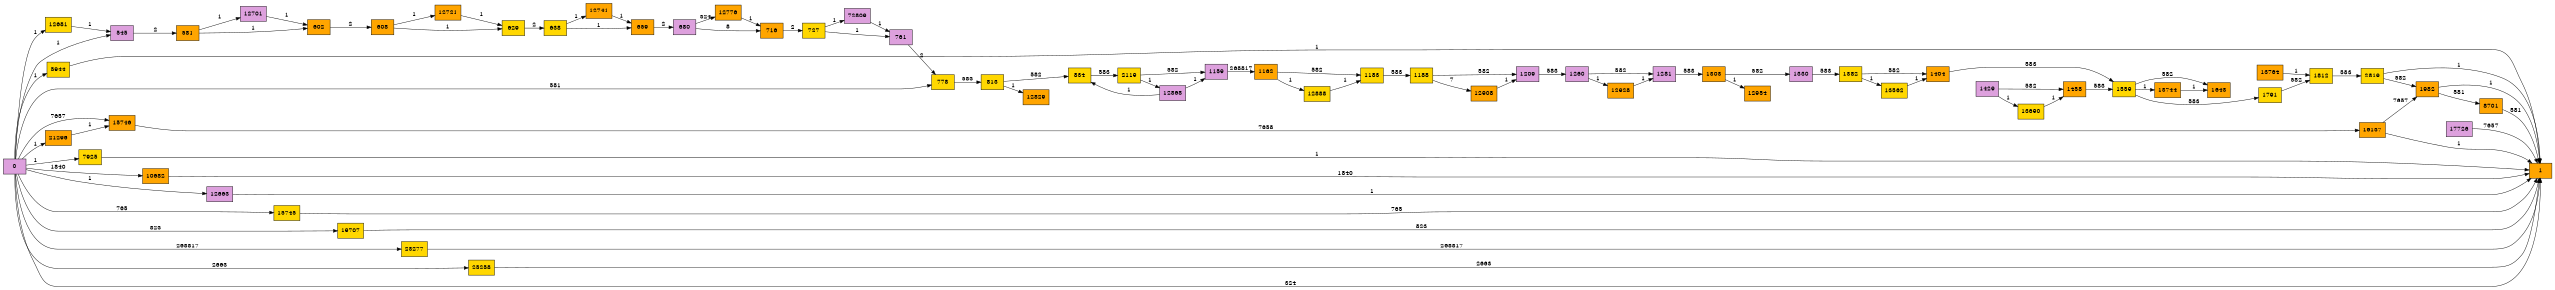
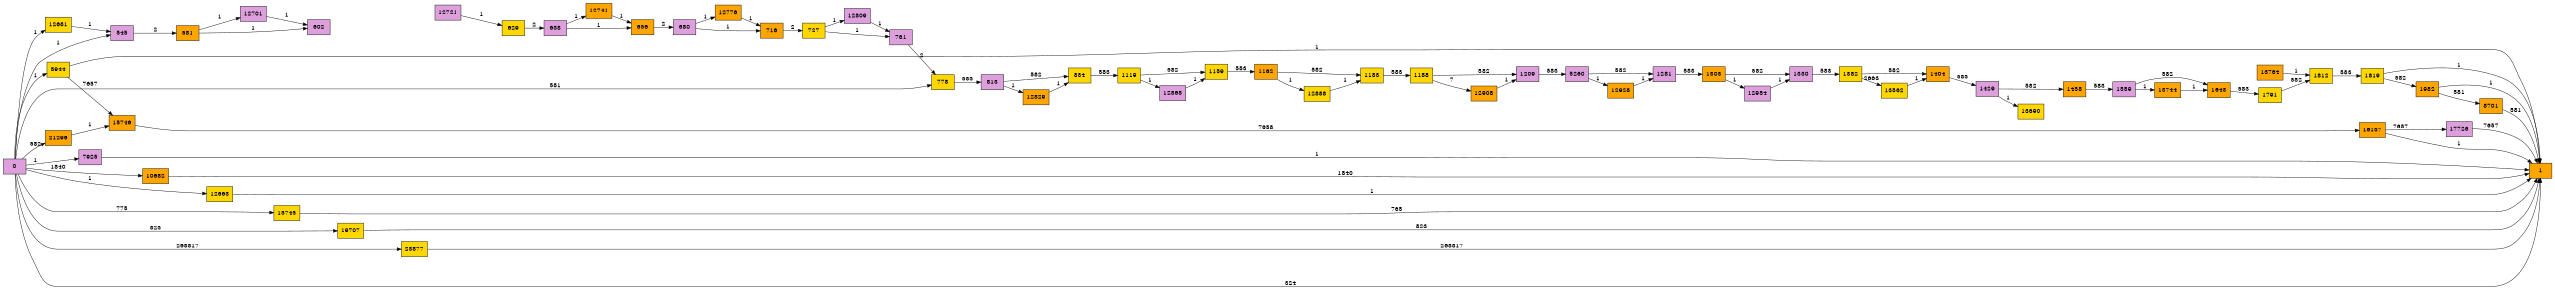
(448, 13) -> (448, 13)
(857, 16) -> (857, 16)
(706, 17) -> (706, 17)
(319, 27) -> (319, 27)
(383, 27) -> none
(643, 27) -> (643, 27)
(728, 27) -> (728, 27)
(555, 28) -> (555, 28)
(2031, 68) -> (1960, 81)
(1241, 69) -> (1241, 69)
(1216, 72) -> (1216, 72)
(1577, 74) -> (1577, 74)
(1129, 76) -> (1129, 76)
(2372, 76) -> (2372, 76)
(1872, 79) -> (1872, 79)
(992, 82) -> (992, 82)
none -> (1778, 85)
(2124, 89) -> (2124, 89)
(1757, 94) -> (1757, 94)
(1126, 95) -> (1057, 89)
(2052, 103) -> none
(2194, 105) -> (2242, 92)
(2398, 111) -> (2414, 130)
(54, 123) -> (89, 95)
(36, 144) -> (36, 144)
(90, 157) -> (90, 157)
(220, 194) -> (220, 194)
(122, 209) -> (122, 209)
(414, 249) -> (414, 249)
(482, 268) -> none
